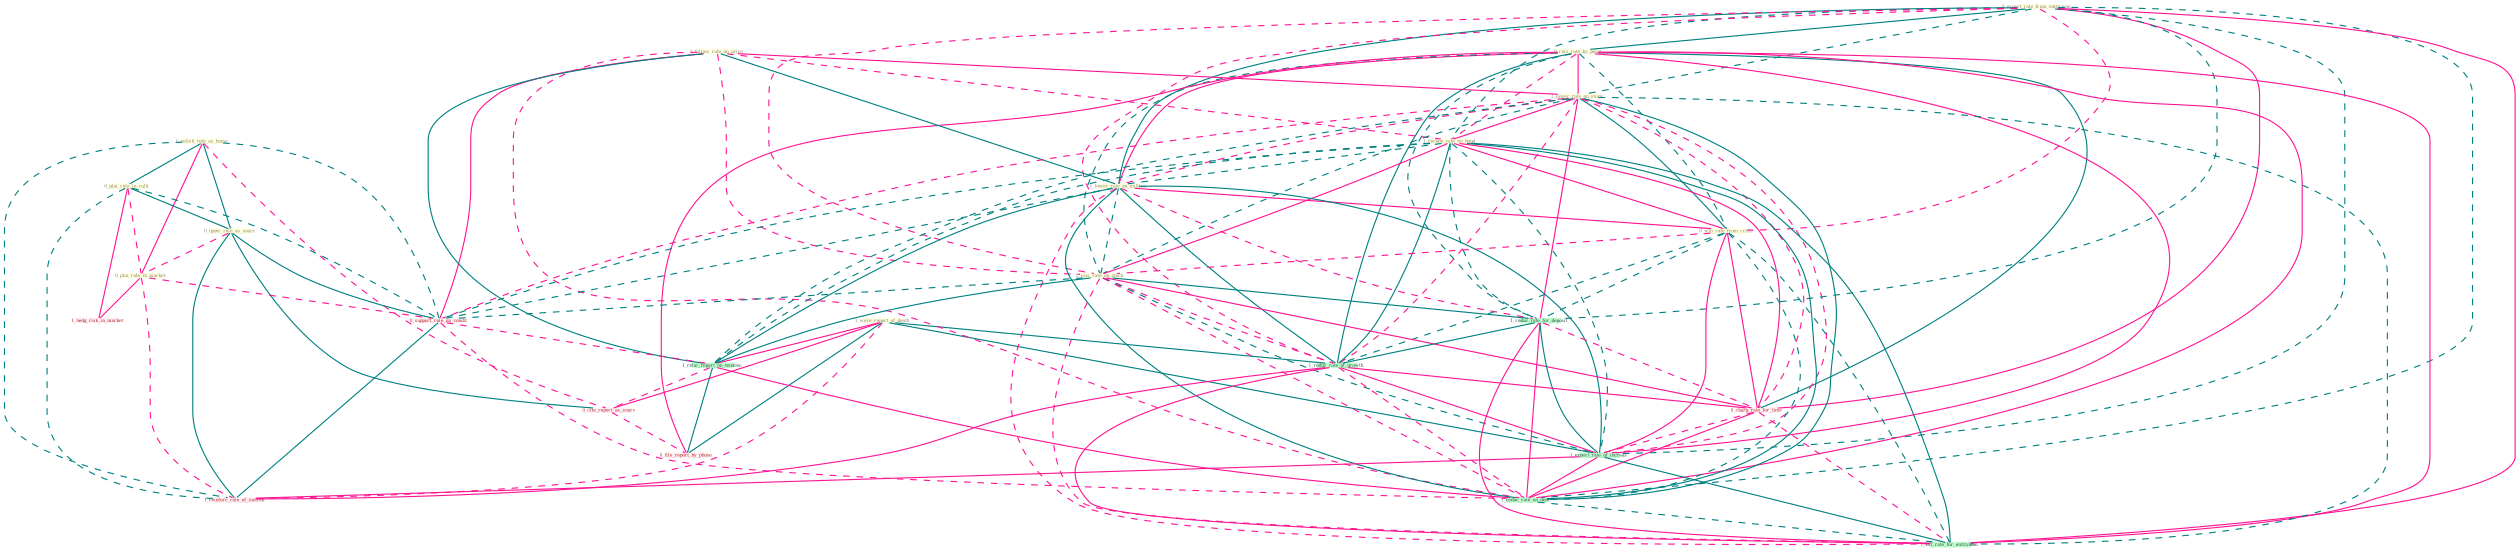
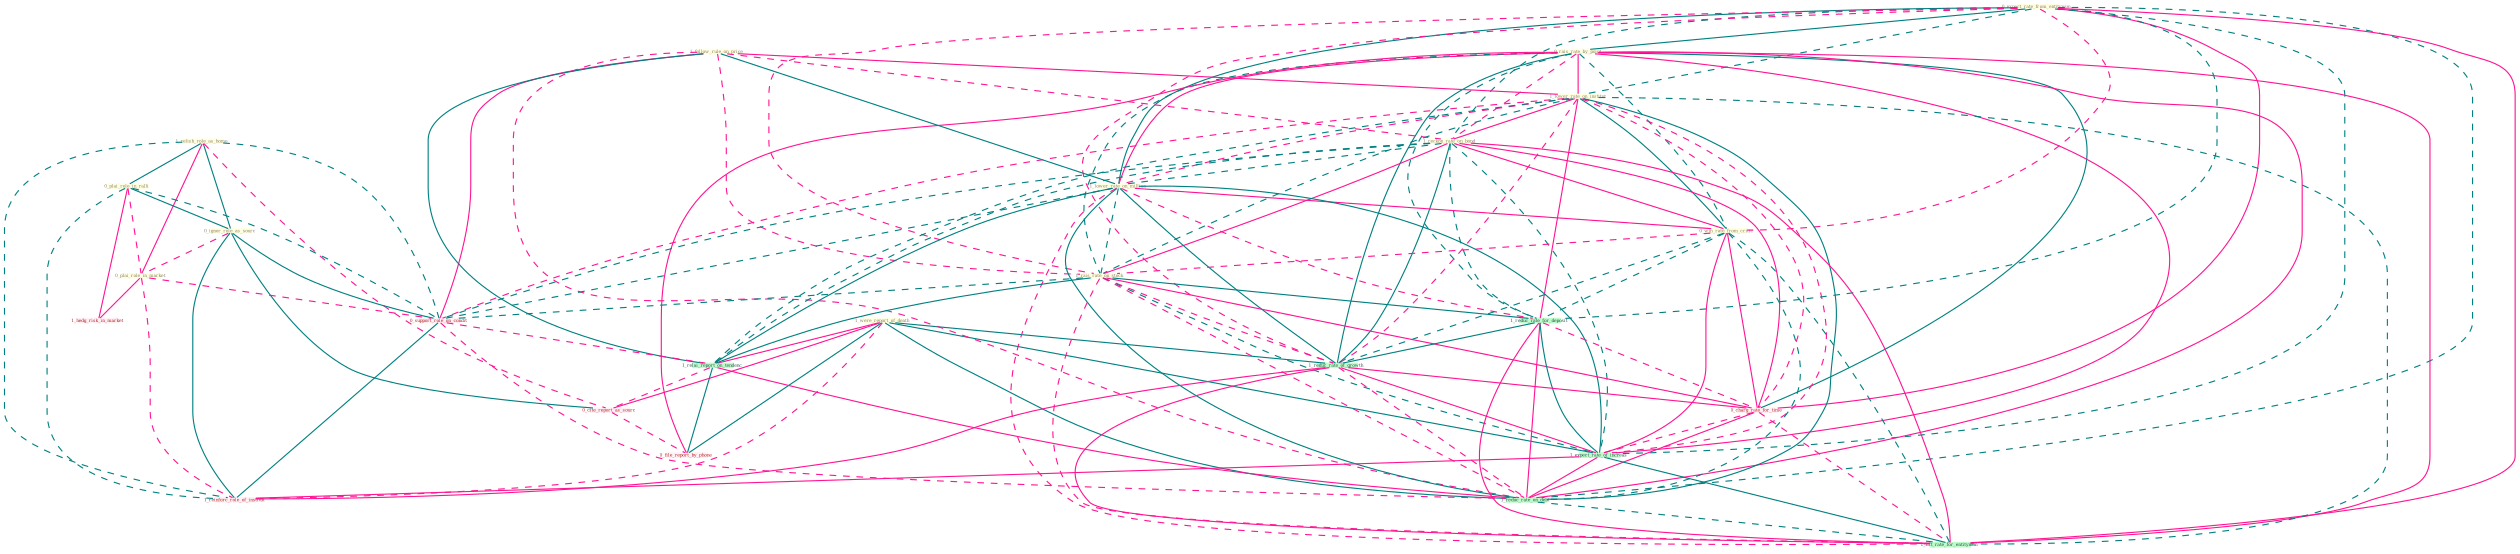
(1578, 96) -> (1578, 96)
(1773, 213) -> (1773, 213)
(1813, 335) -> (1166, 455)
